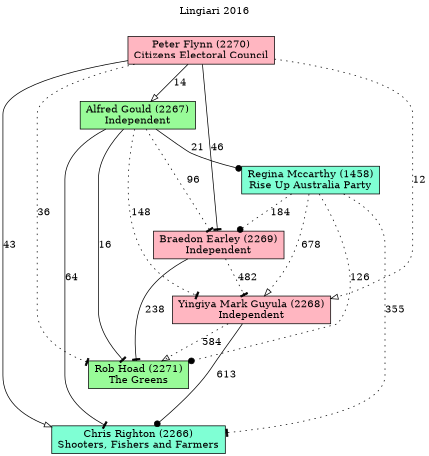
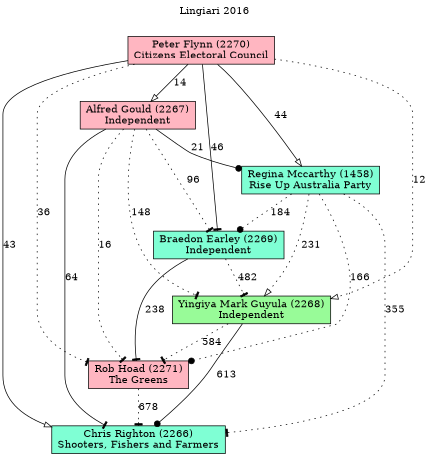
none -> (260, 110)
(138, 115) -> (138, 115)
(98, 243) -> (98, 243)
(219, 245) -> (219, 245)
(311, 245) -> (311, 245)
(360, 277) -> (360, 277)
(252, 310) -> (252, 310)
(197, 341) -> (197, 341)
(139, 375) -> (139, 375)
none -> (139, 405)
